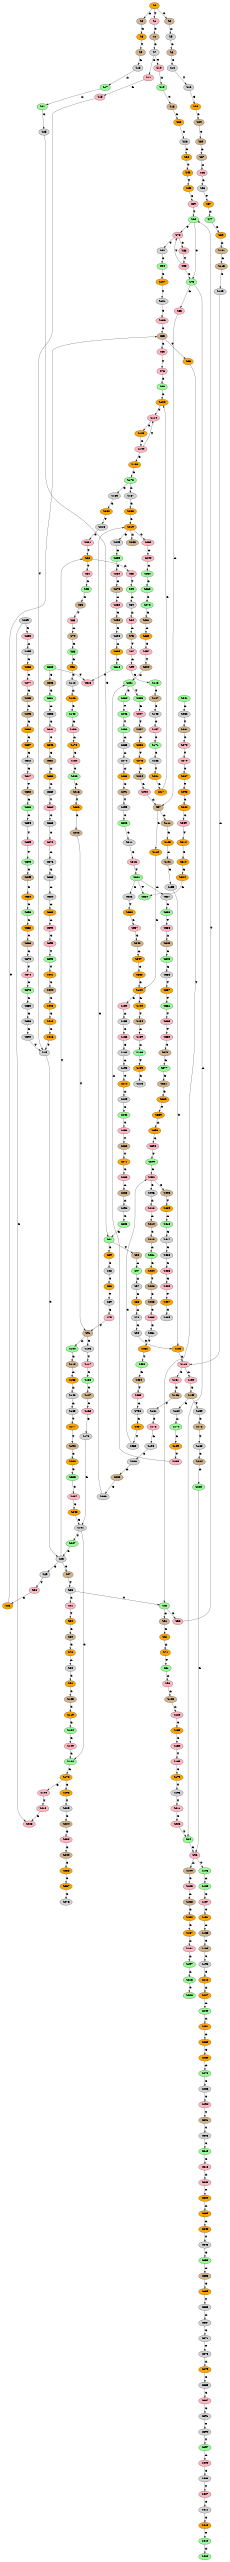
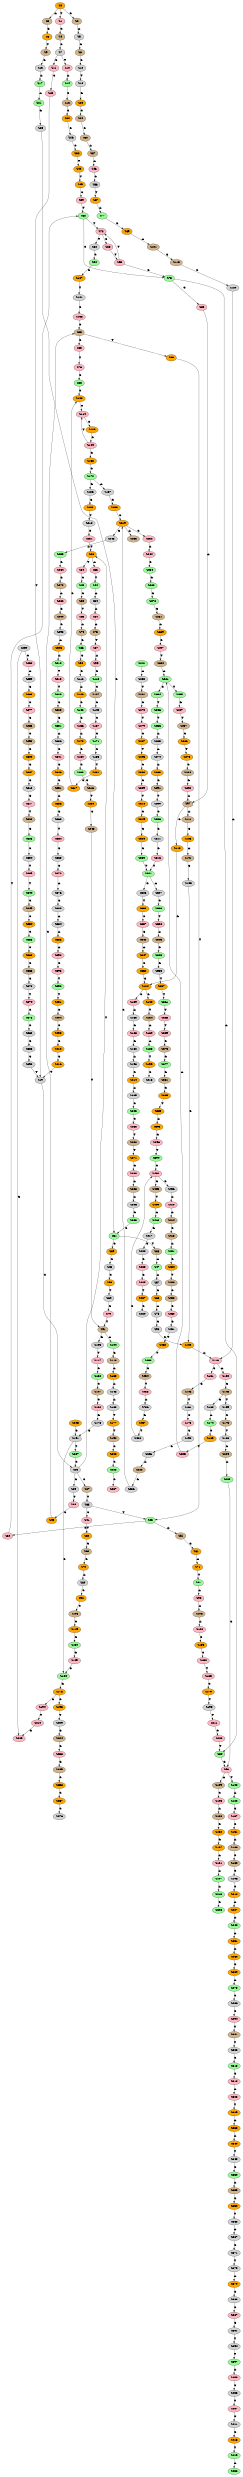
(70, 672) -> (58, 686)
(140, 886) -> (145, 865)
(74, 1504) -> none
